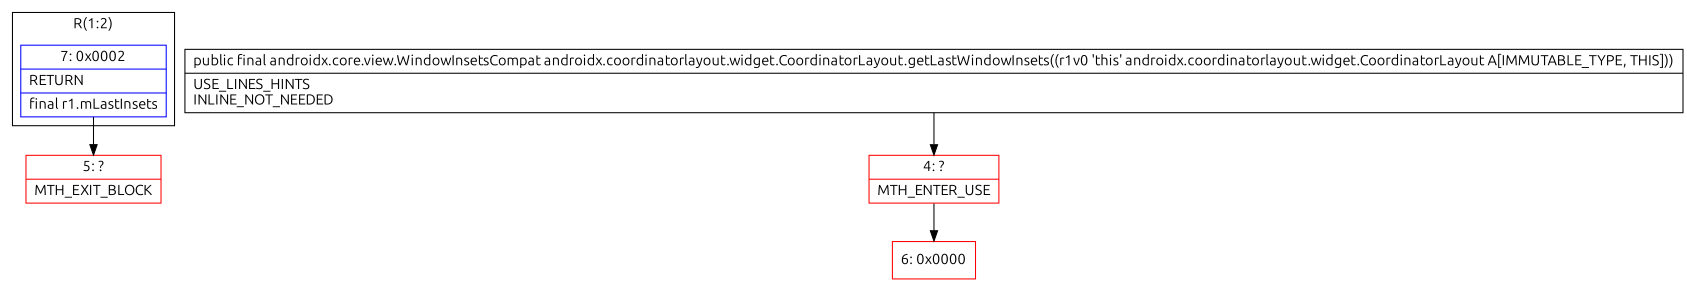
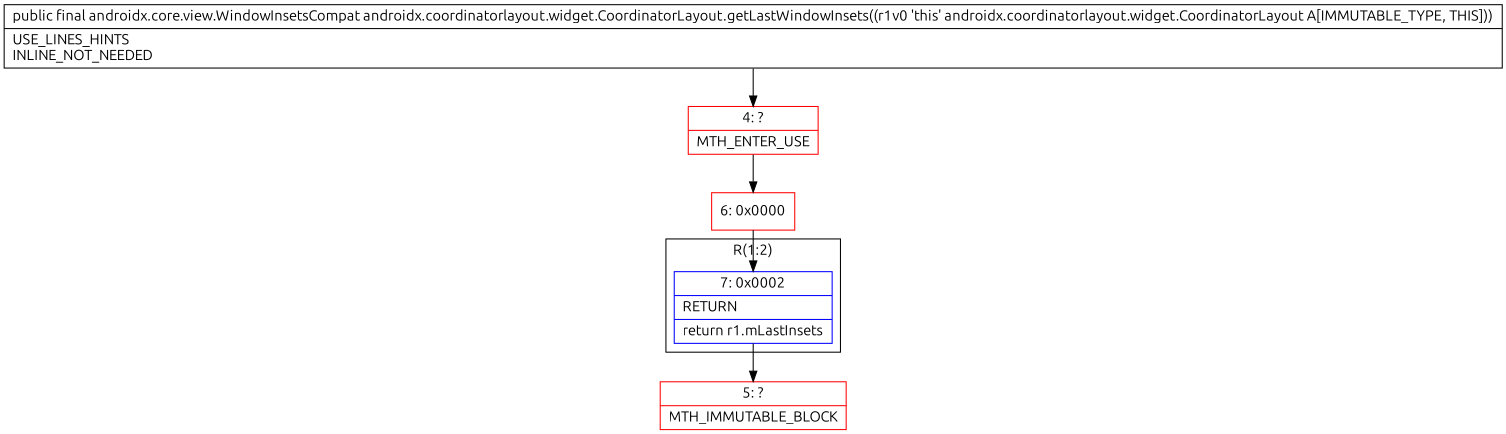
(93, 104) -> (753, 331)
(93, 191) -> (753, 417)
none -> (753, 246)
